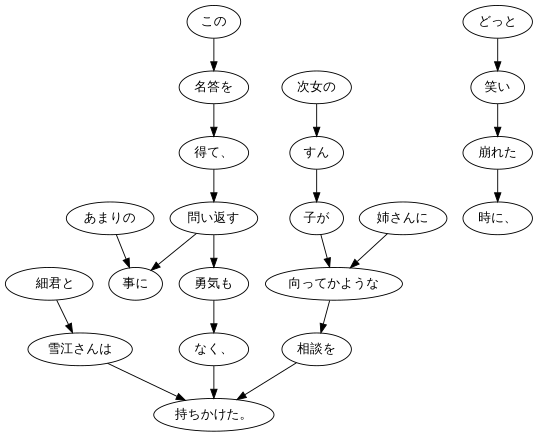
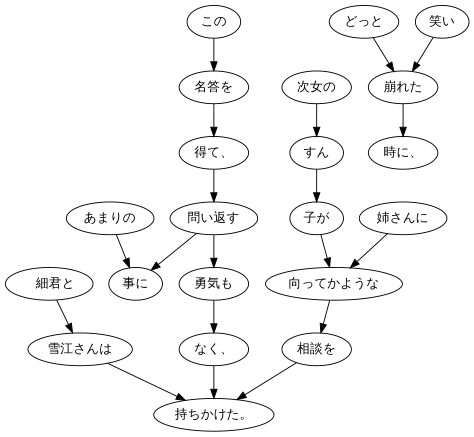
(498, 50) -> (381, 51)
